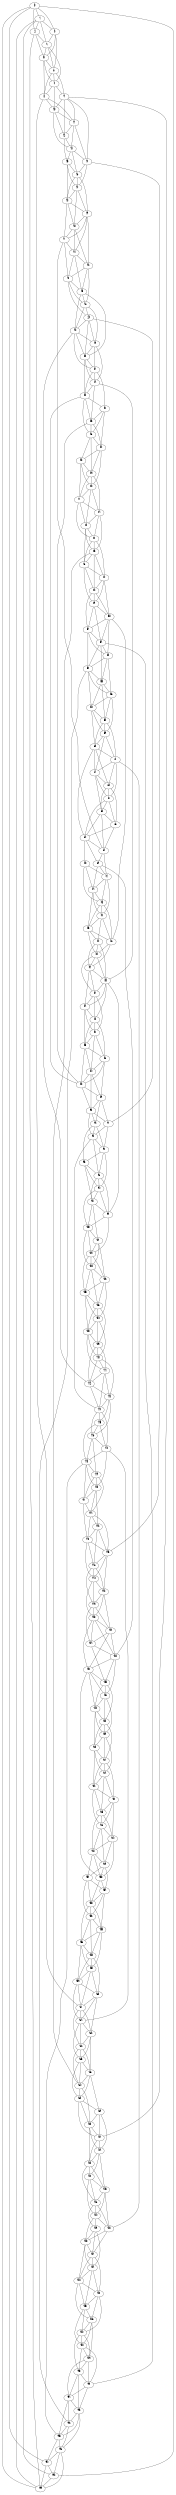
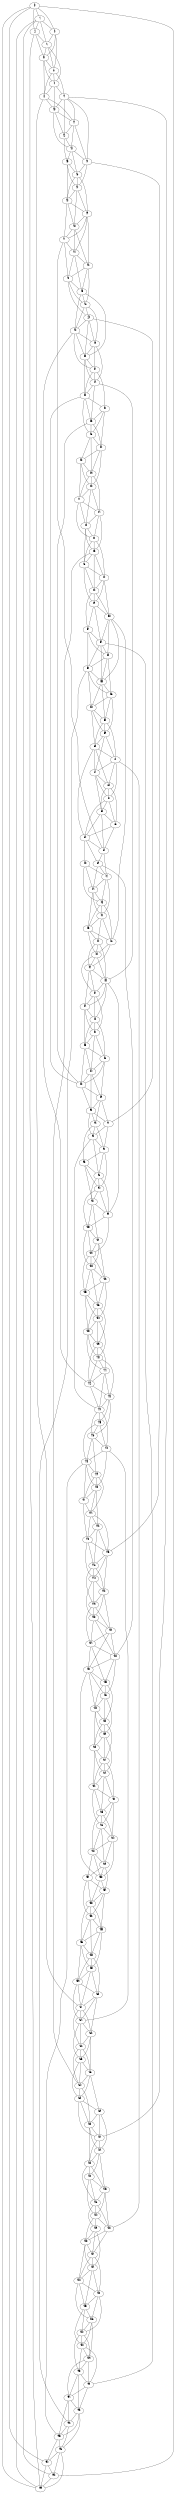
(99, 623) -> (118, 651)
(84, 1643) -> (89, 1657)
